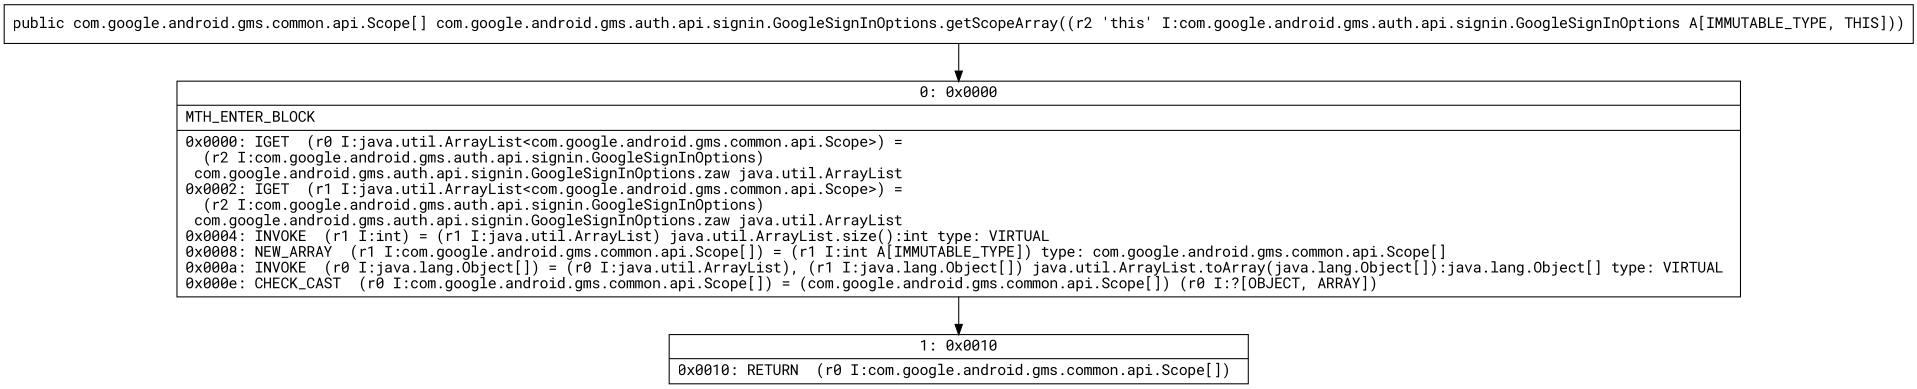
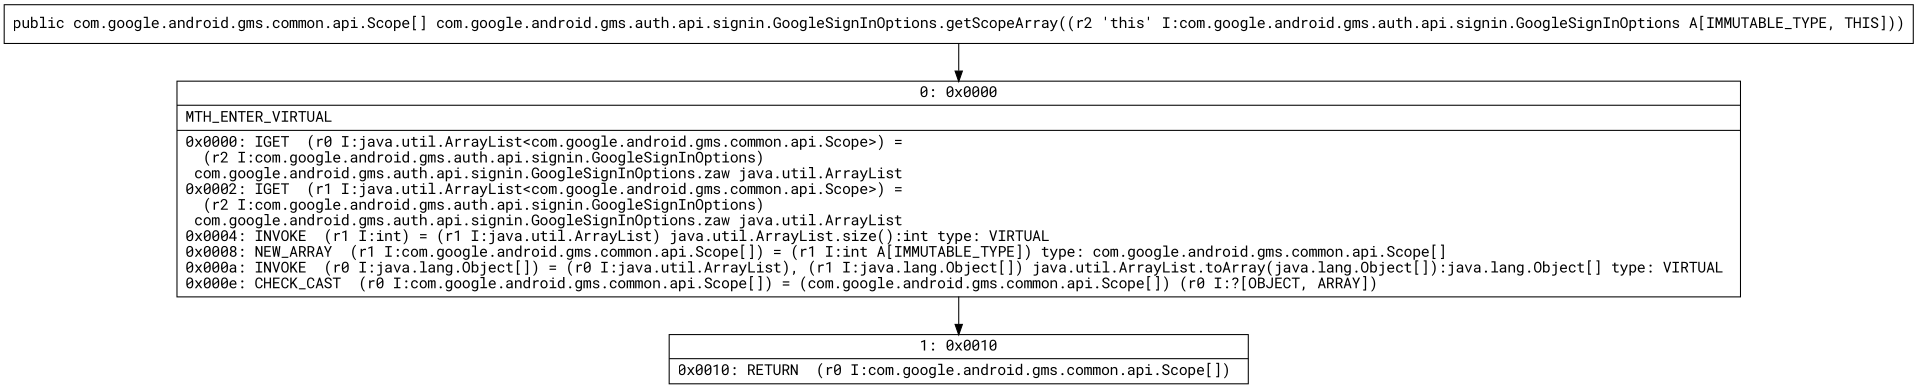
(250, 117) -> (259, 117)
